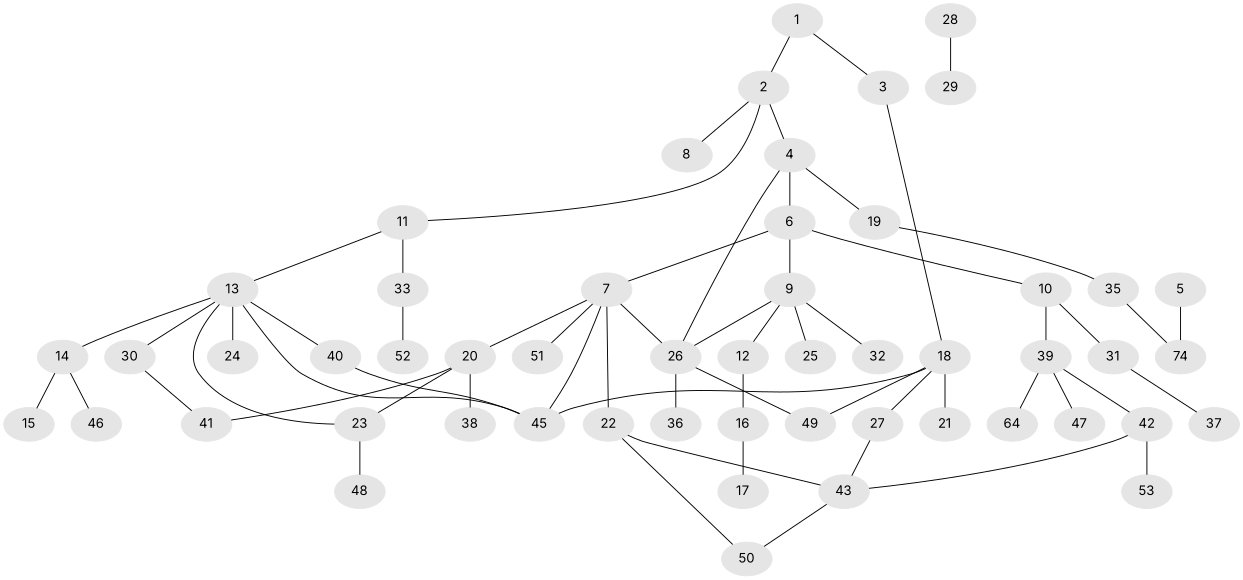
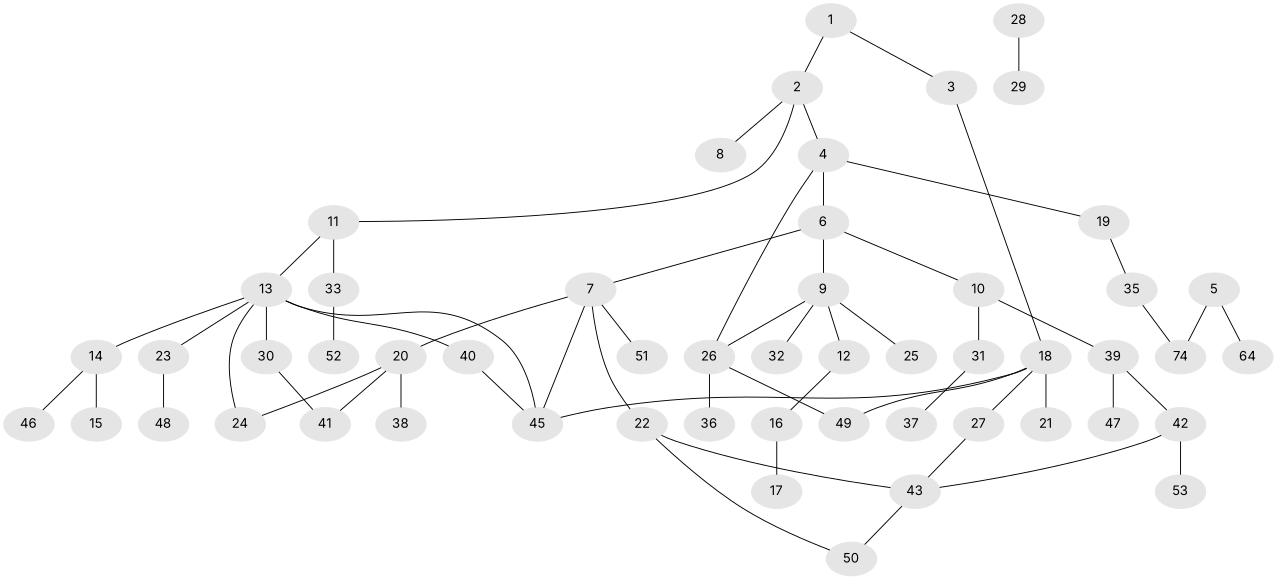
(641, 323) -> none
(428, 383) -> (322, 393)
(1029, 391) -> (1231, 323)
